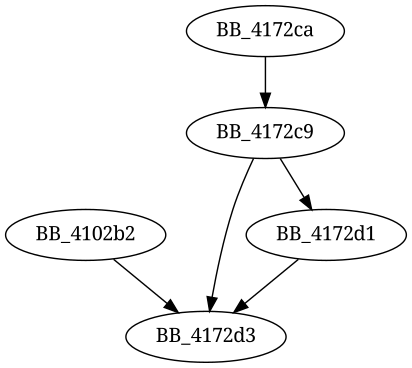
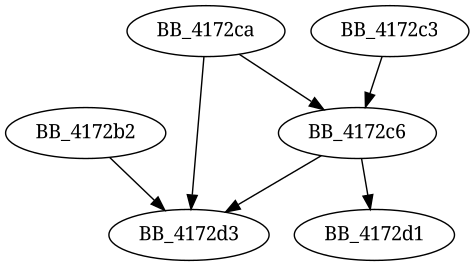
none -> (390, 31)
(265, 133) -> (357, 133)
(86, 235) -> (86, 133)
(272, 281) -> (198, 126)
